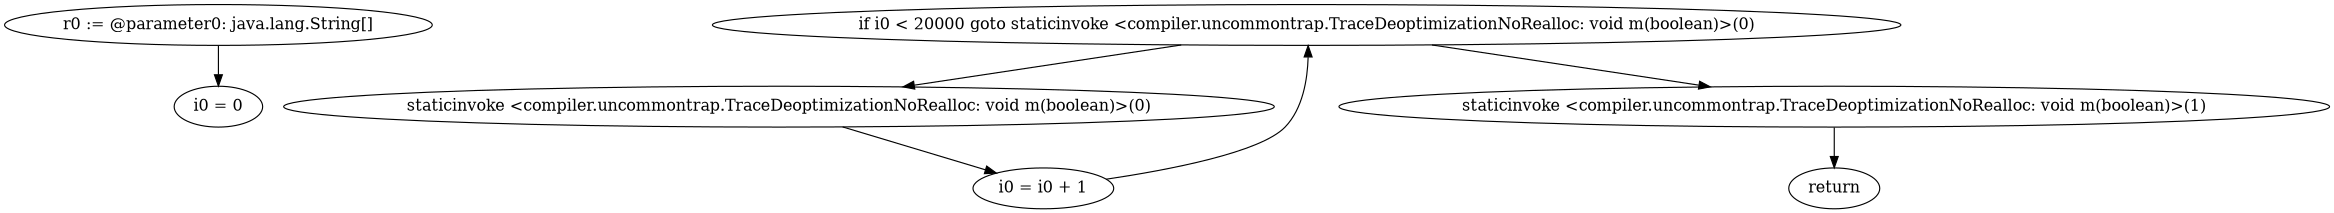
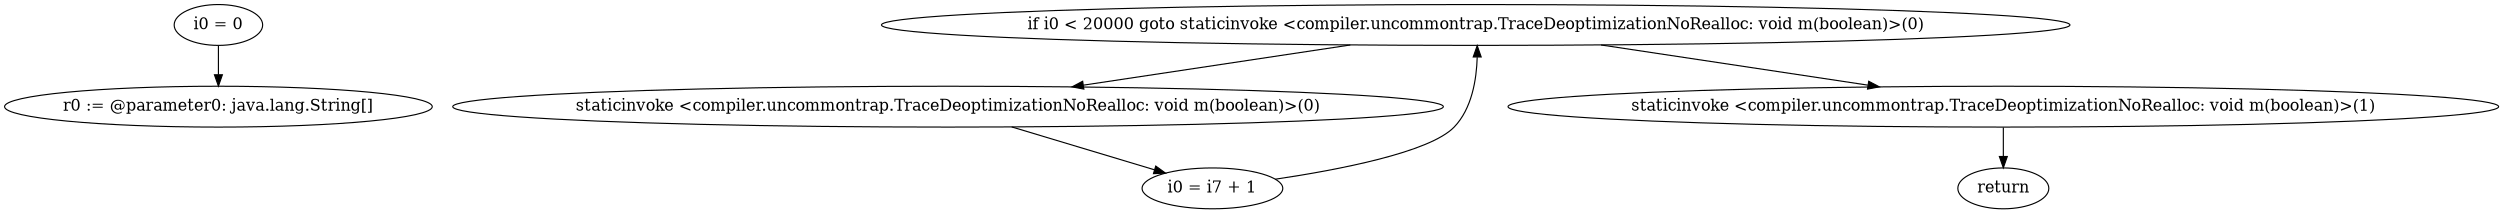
(218, 60) -> (218, 60)
(1043, 188) -> (1212, 188)
